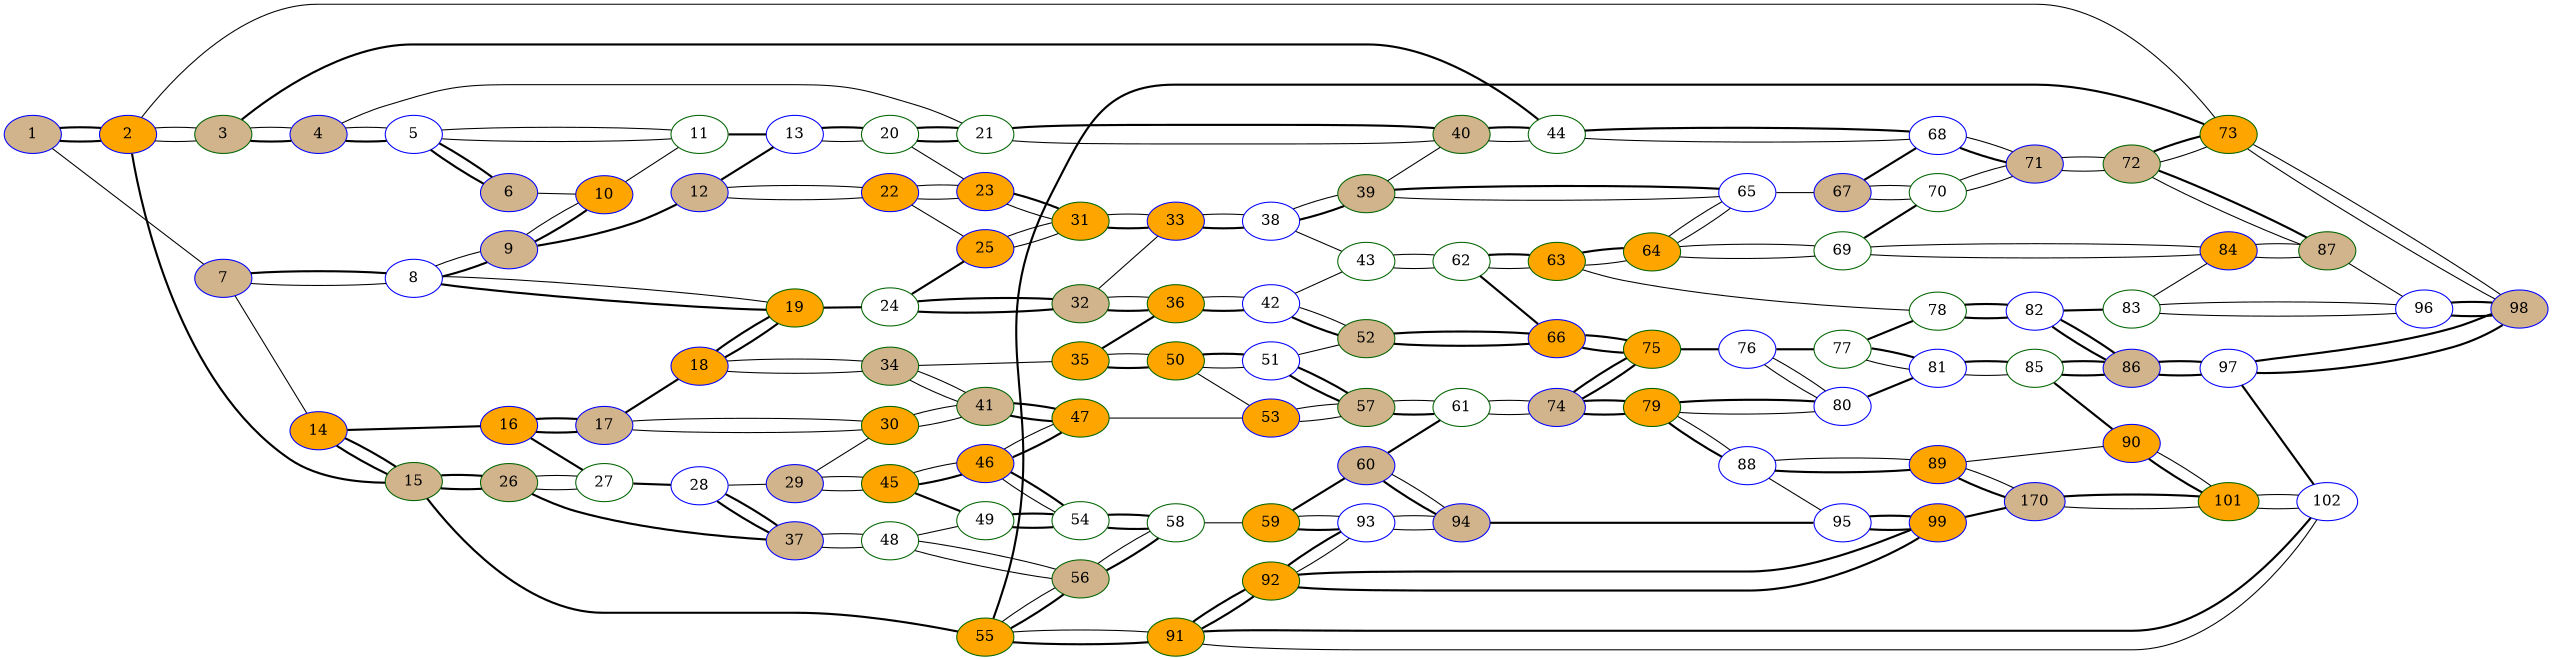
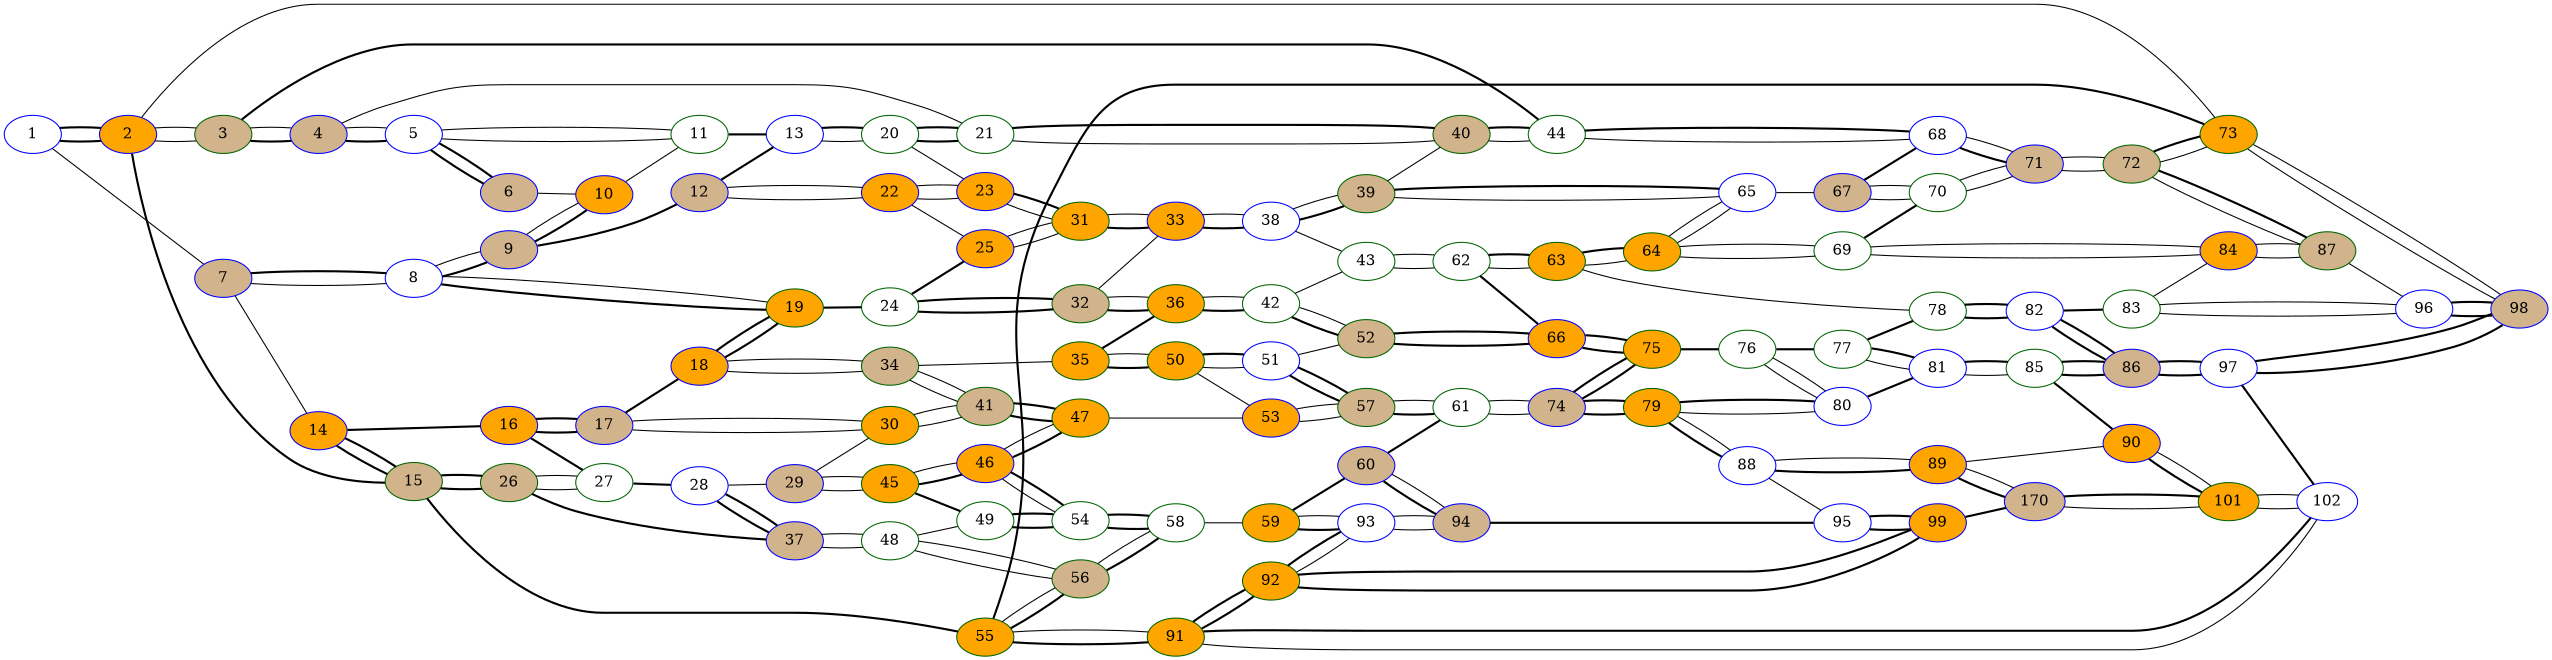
(33, 134) -> (33, 134)
(1271, 304) -> (1271, 304)
(1747, 349) -> (1747, 349)
